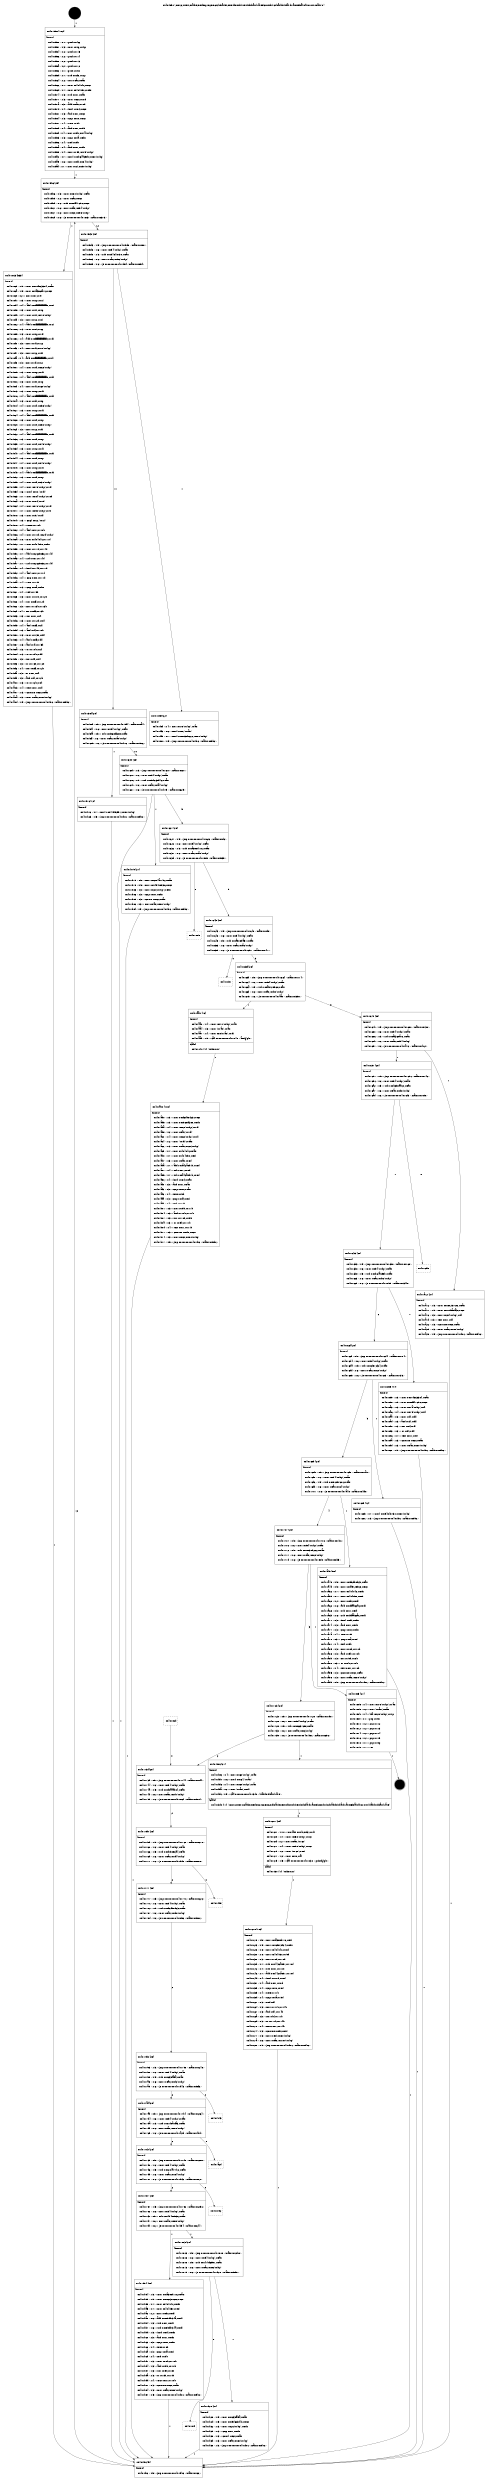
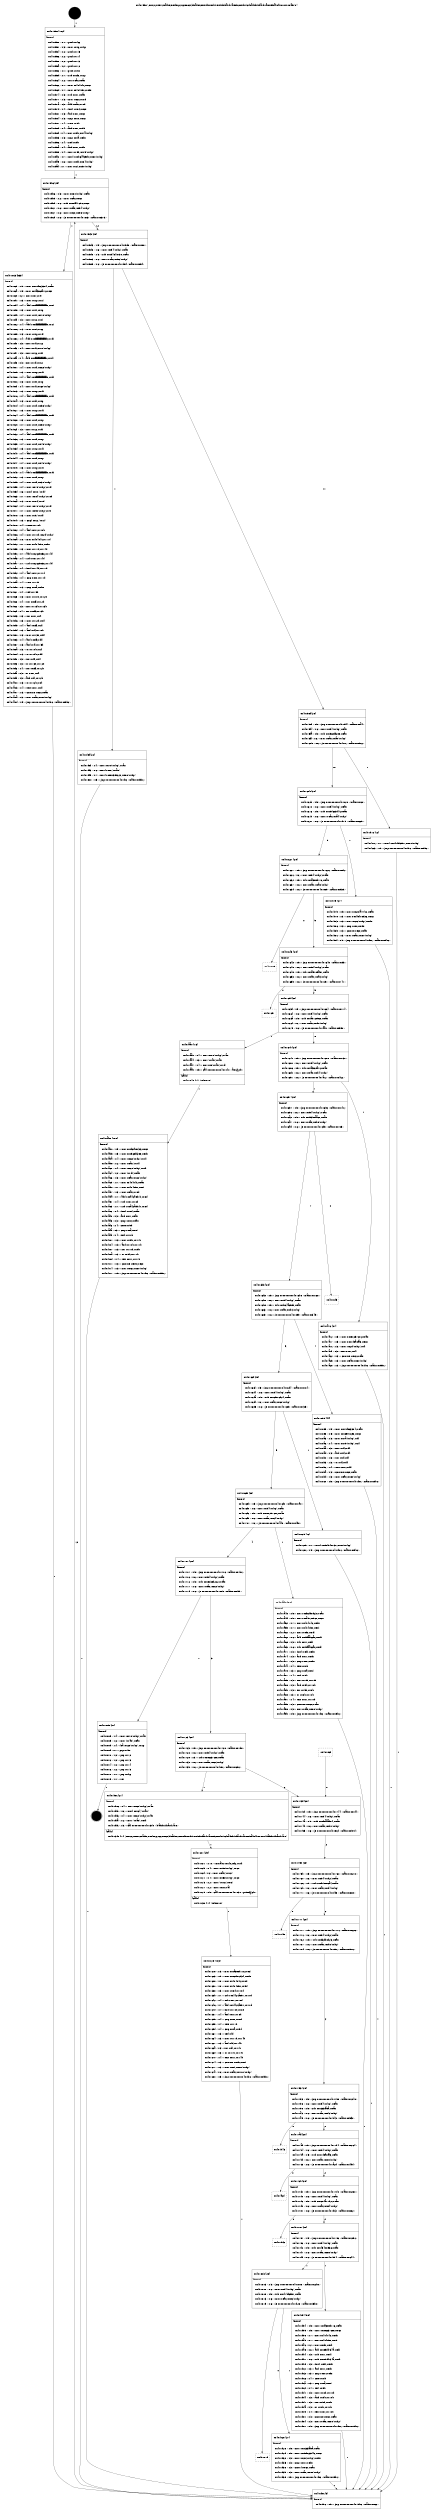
(119, 1625) -> (81, 1746)
